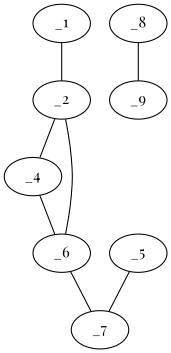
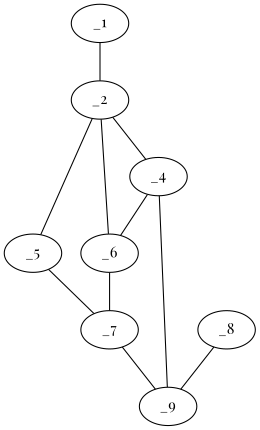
none -> (66, 177)
none -> (163, 291)
none -> (139, 368)
